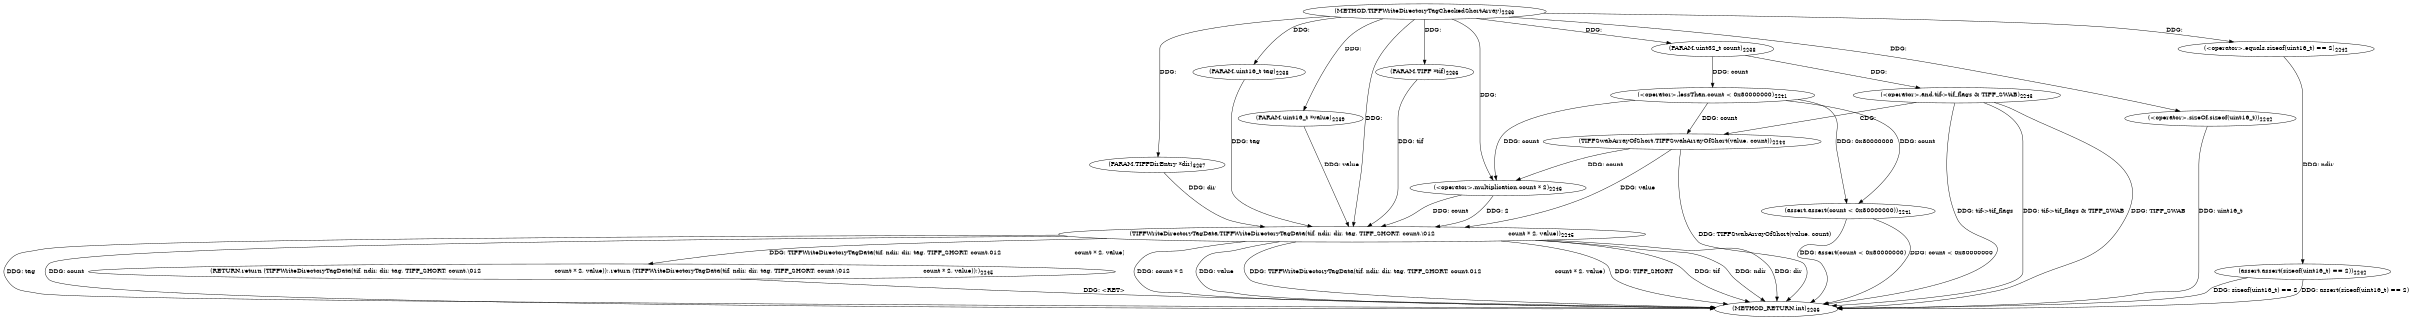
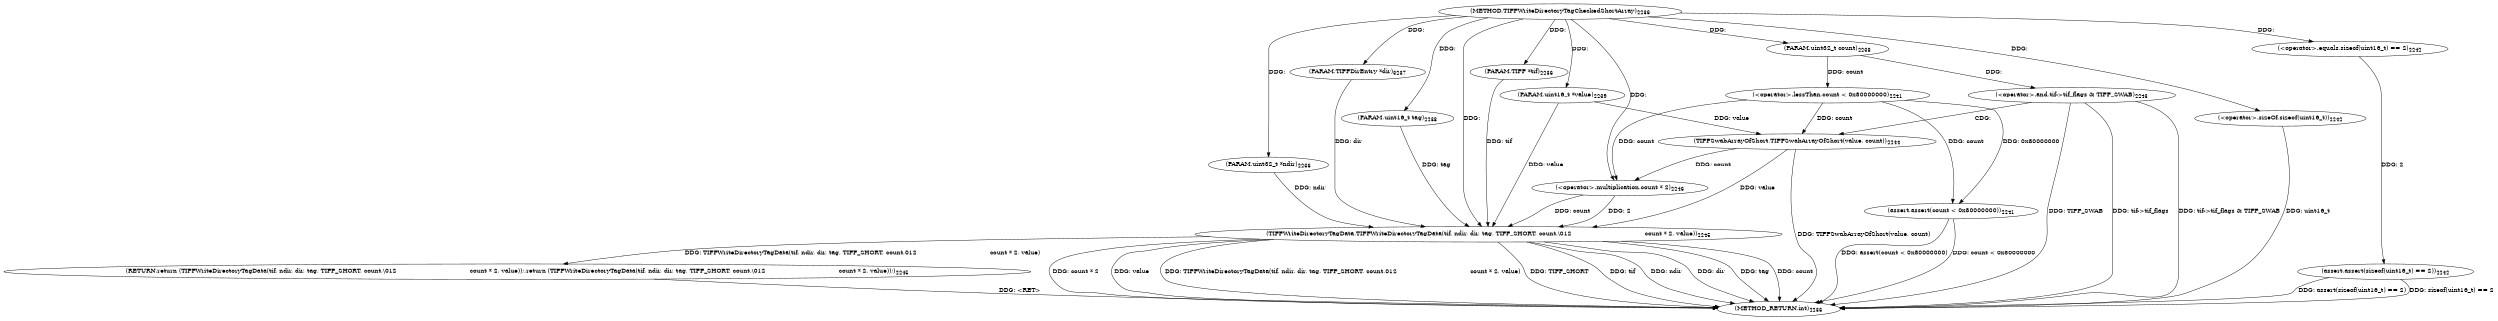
none -> (1675, 118)
none -> (1268, 165)
(2318, 165) -> (2392, 165)
